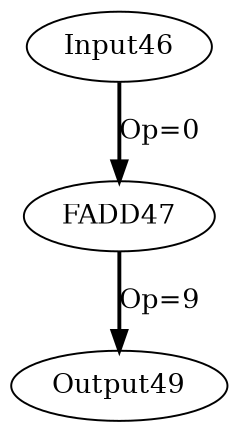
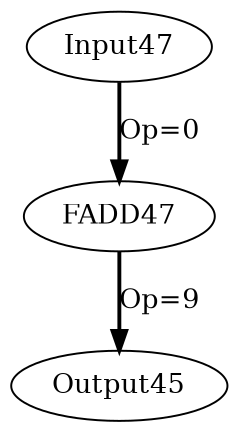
(119, 47) -> (119, 47)
(119, 386) -> (119, 386)
